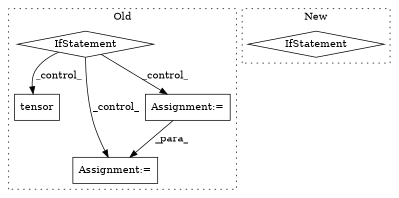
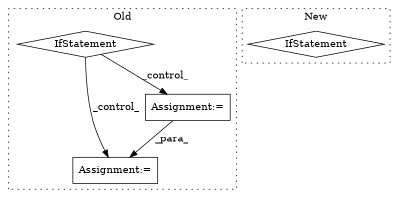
(37, 107) -> none
